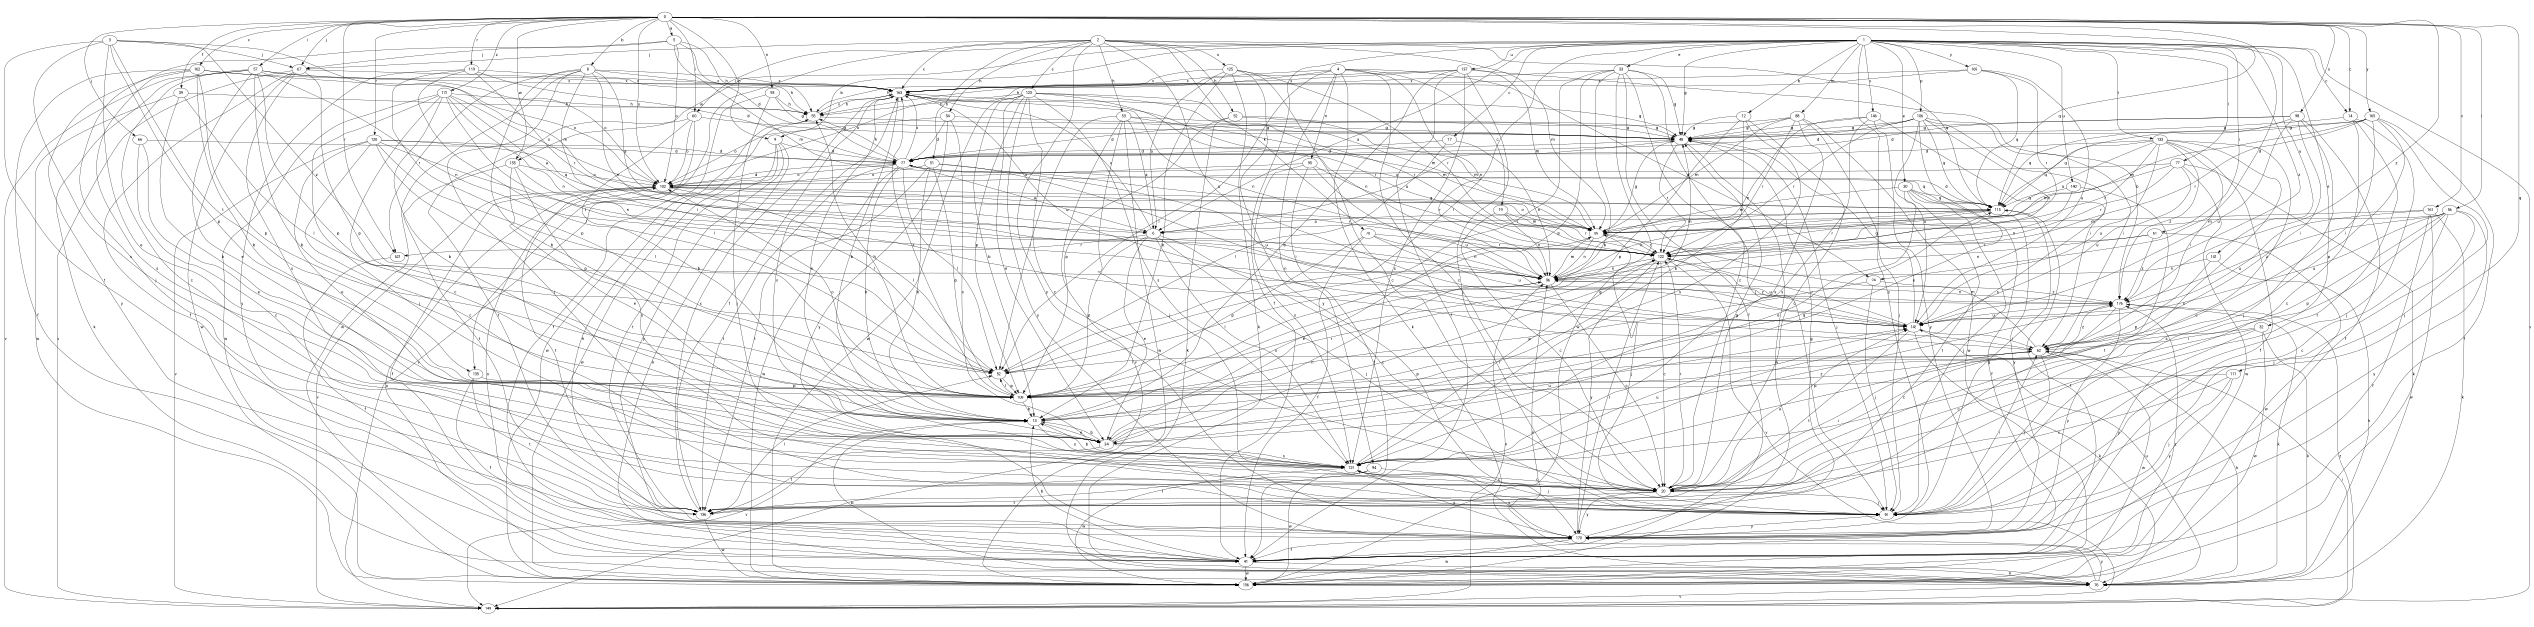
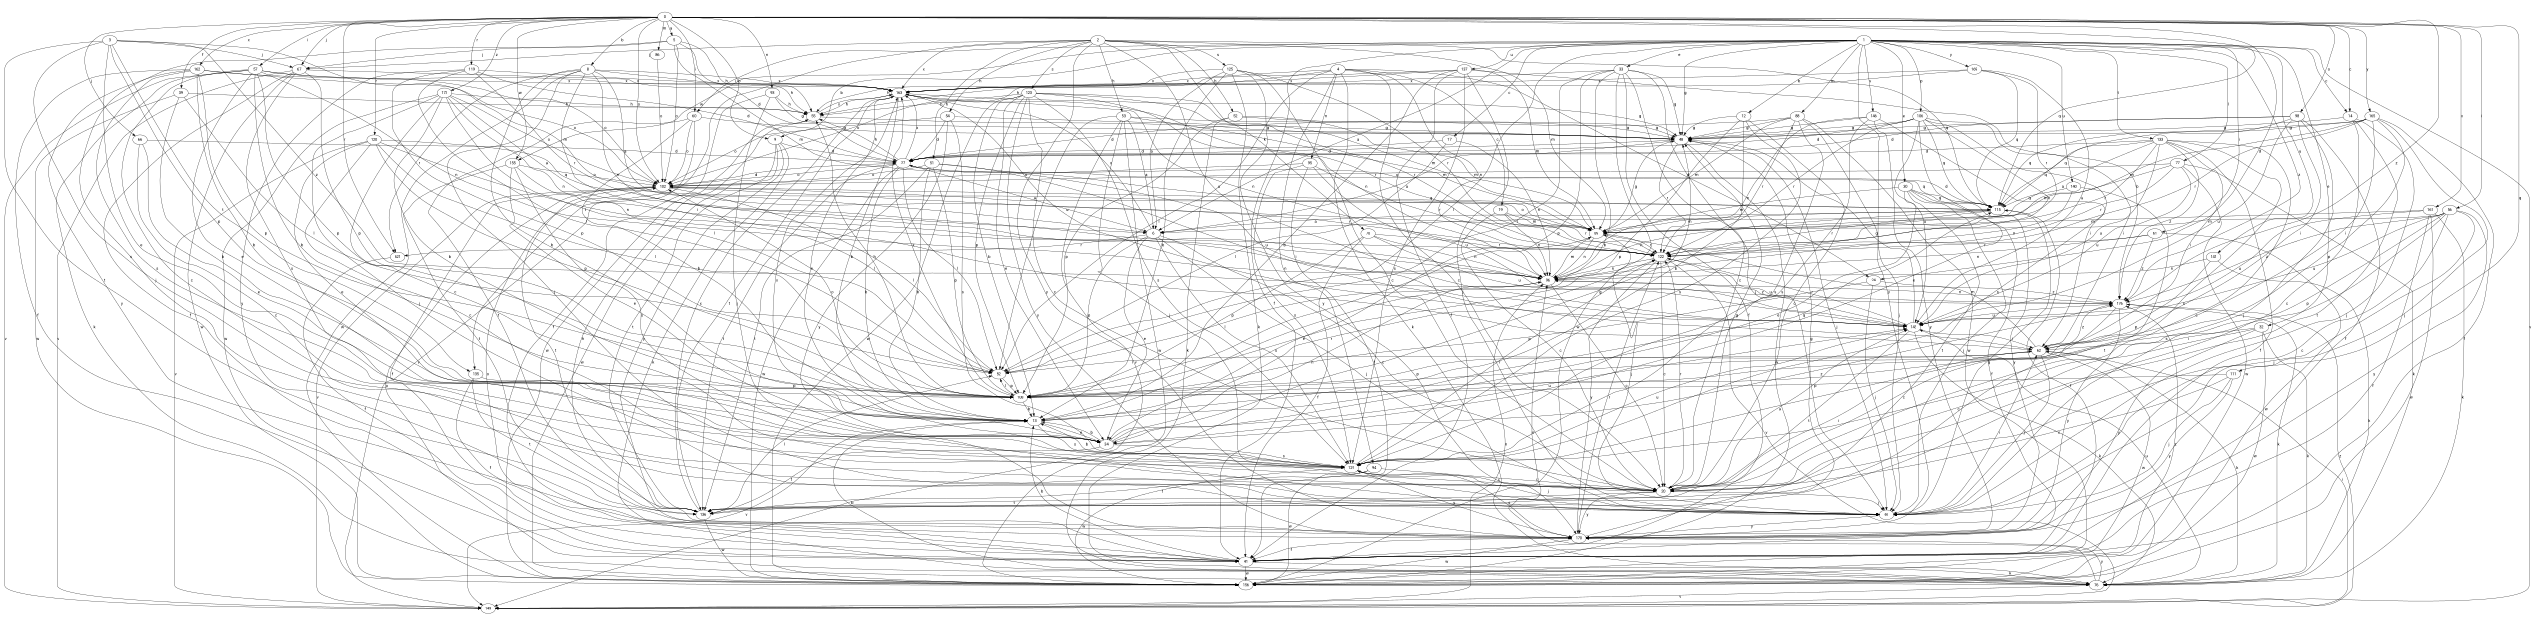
none -> (657, 55)
(638, 147) -> none
